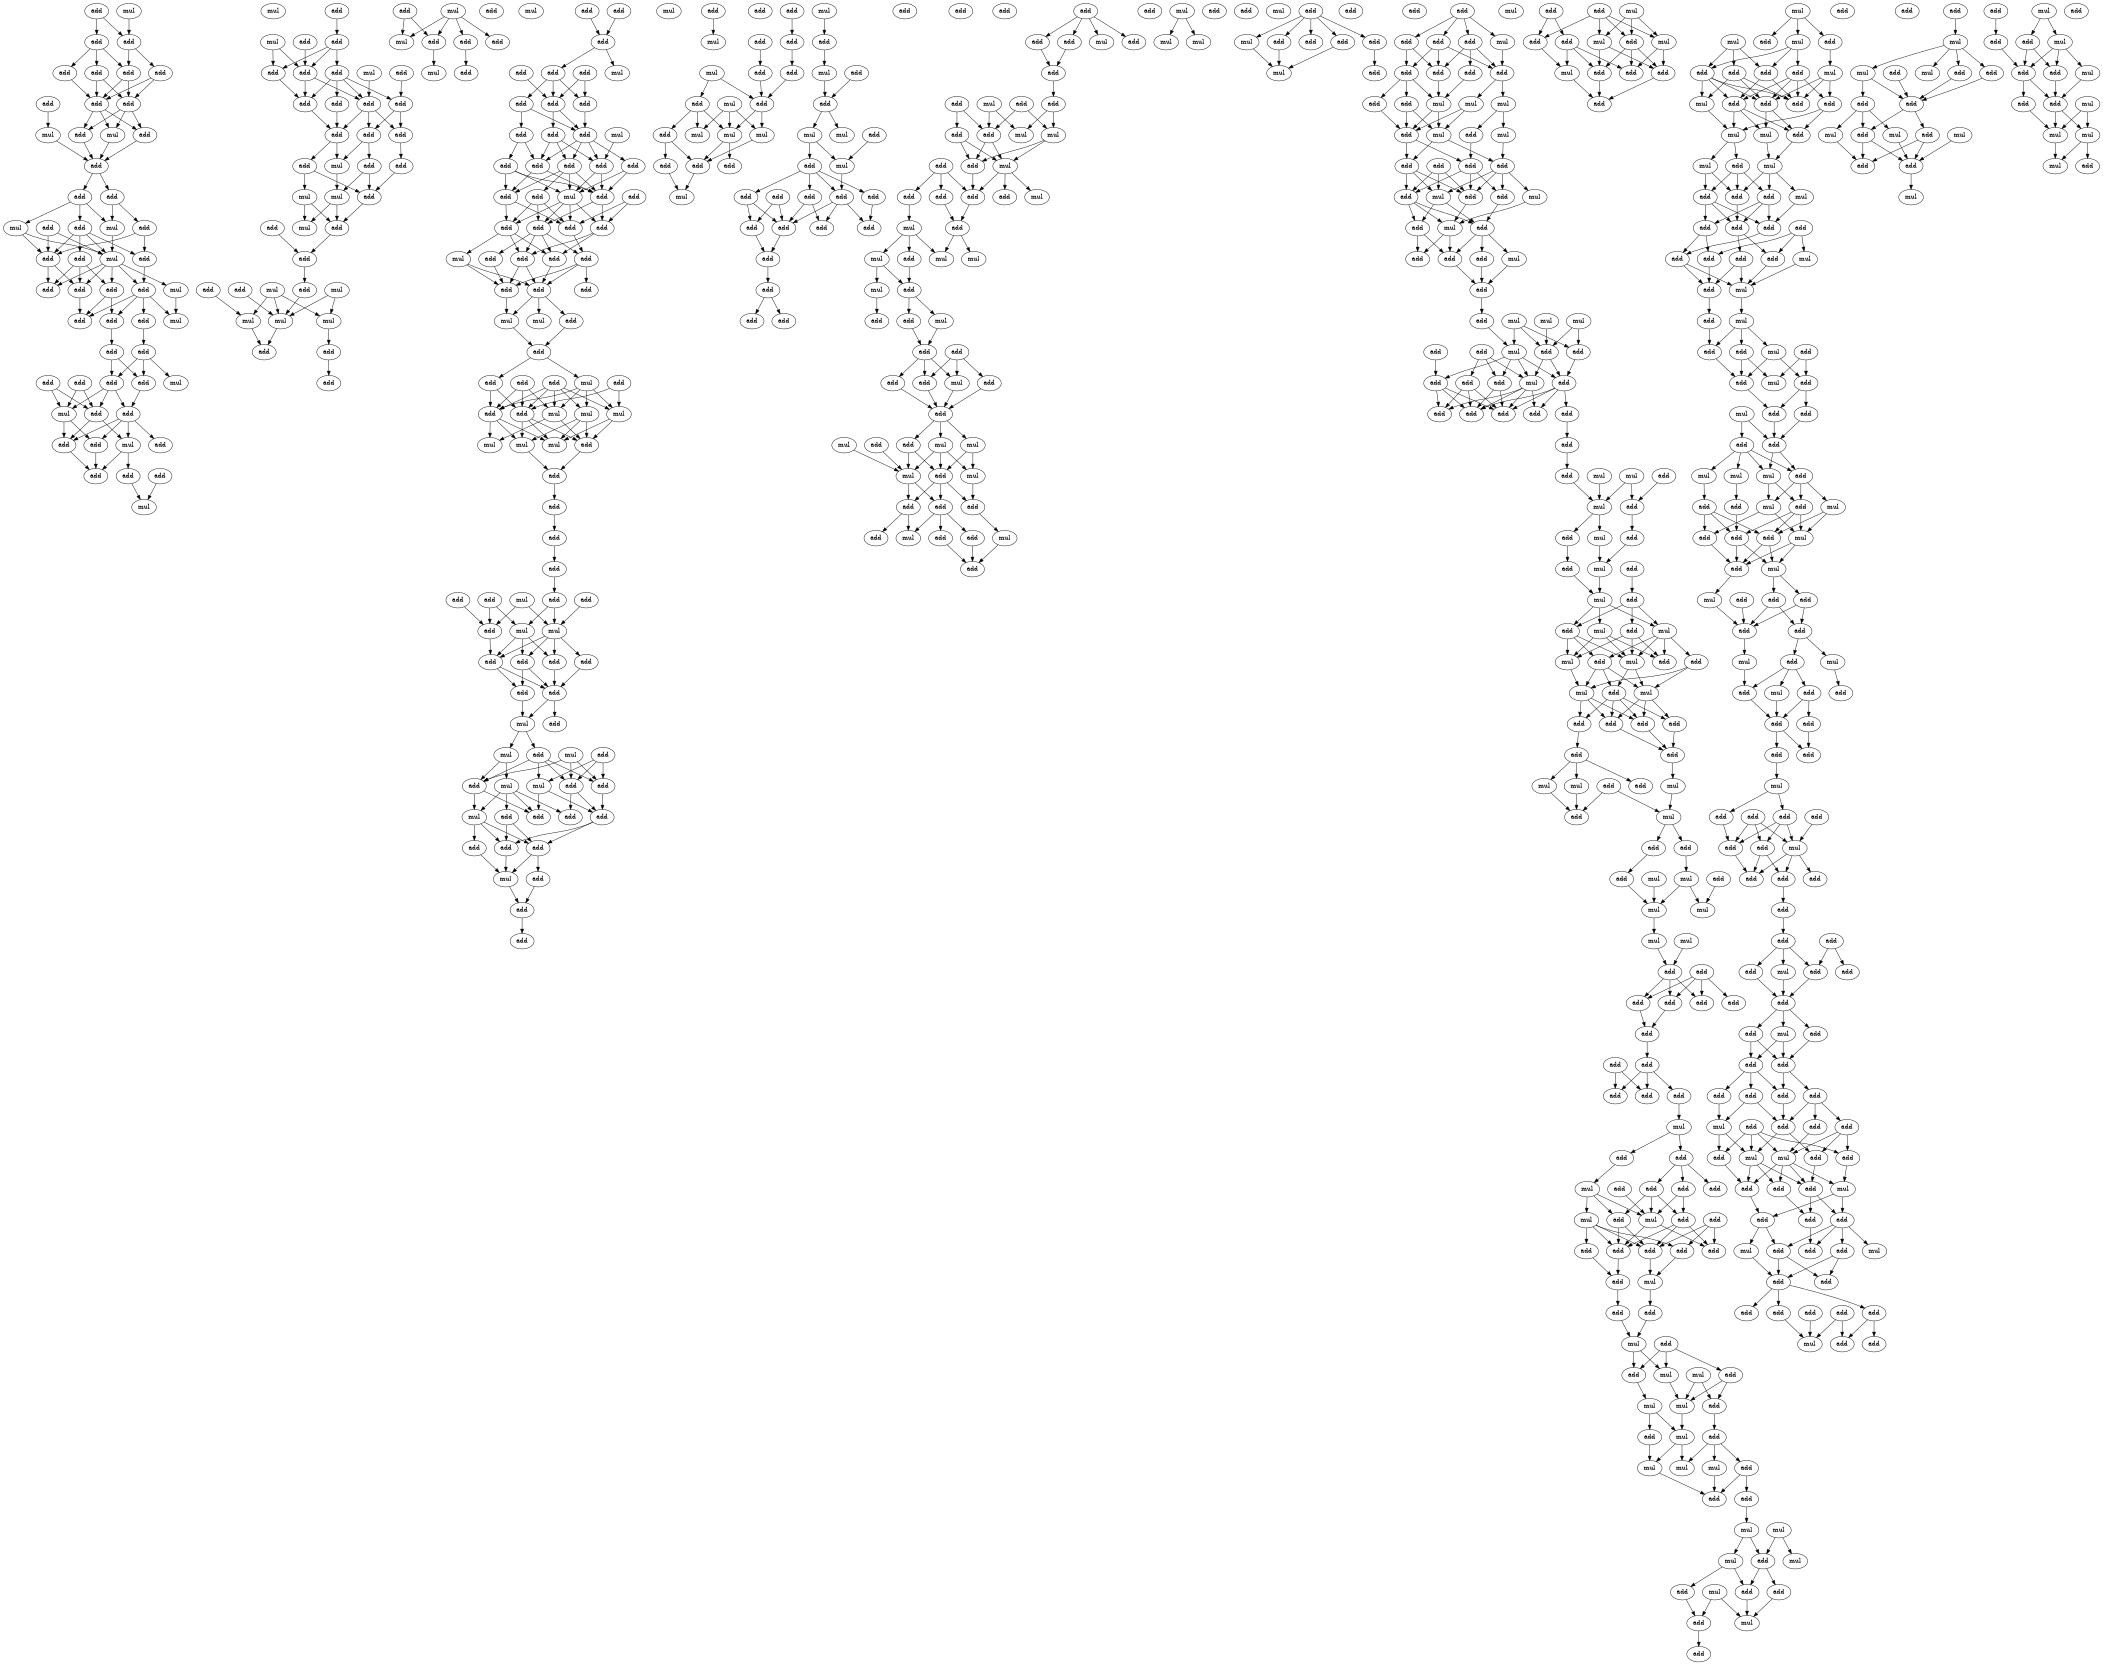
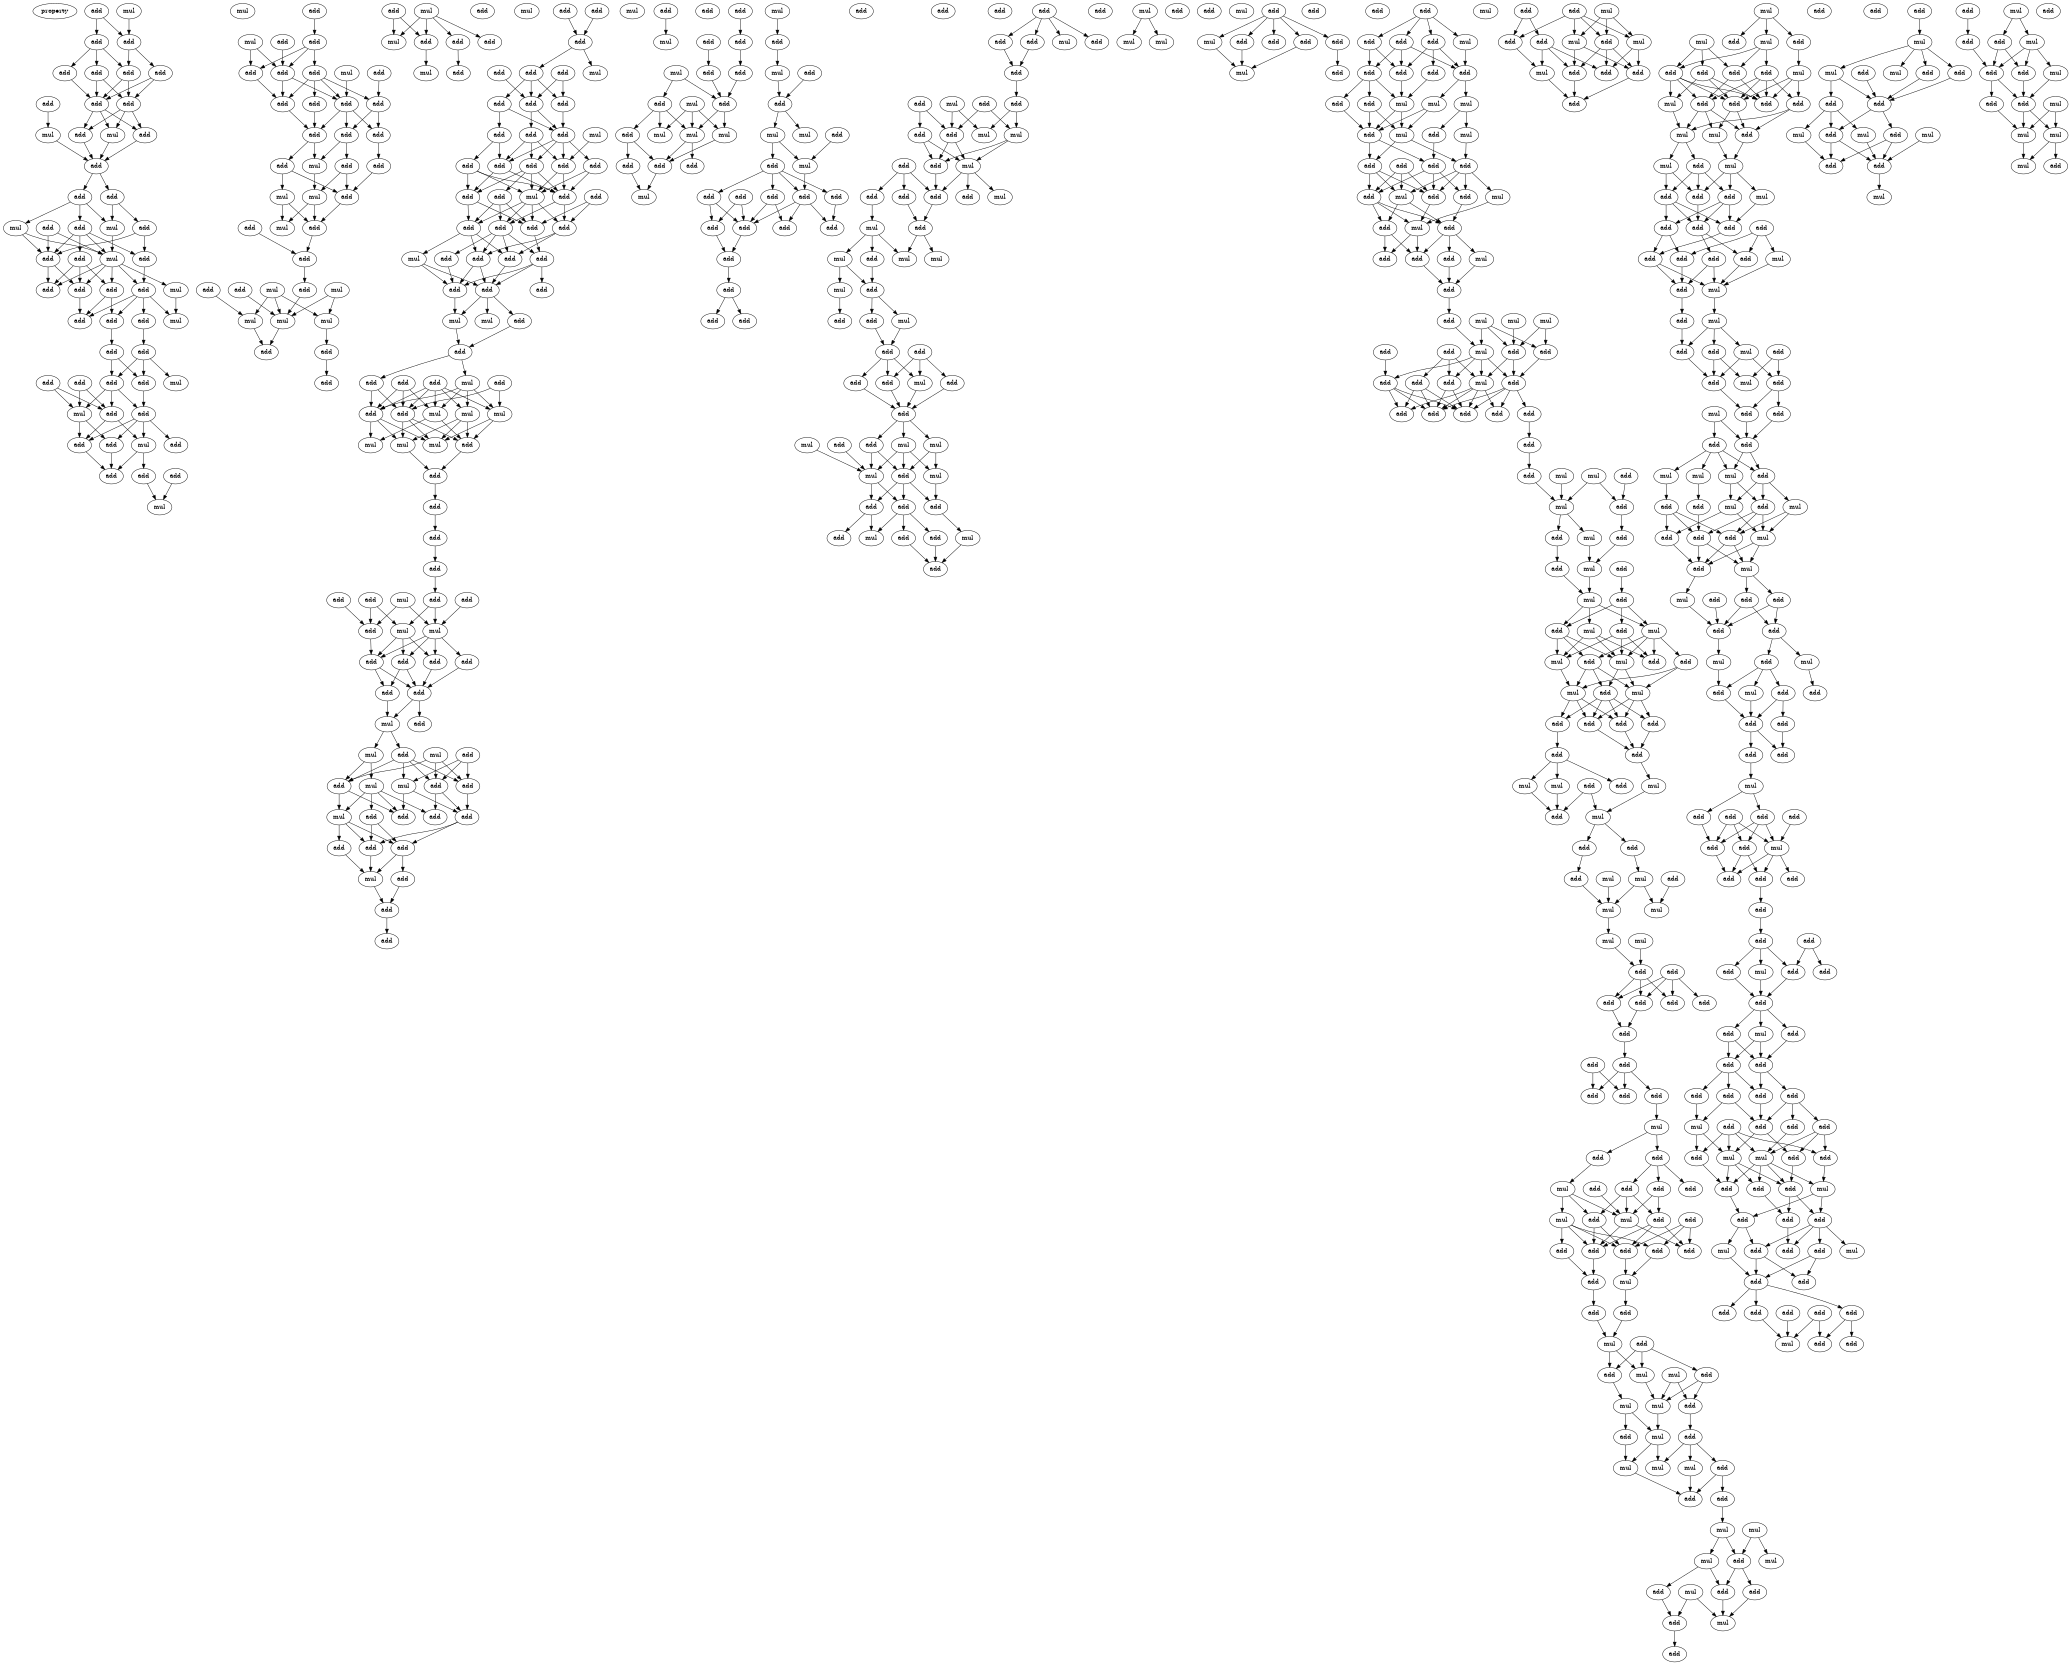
none -> (55, 11)
